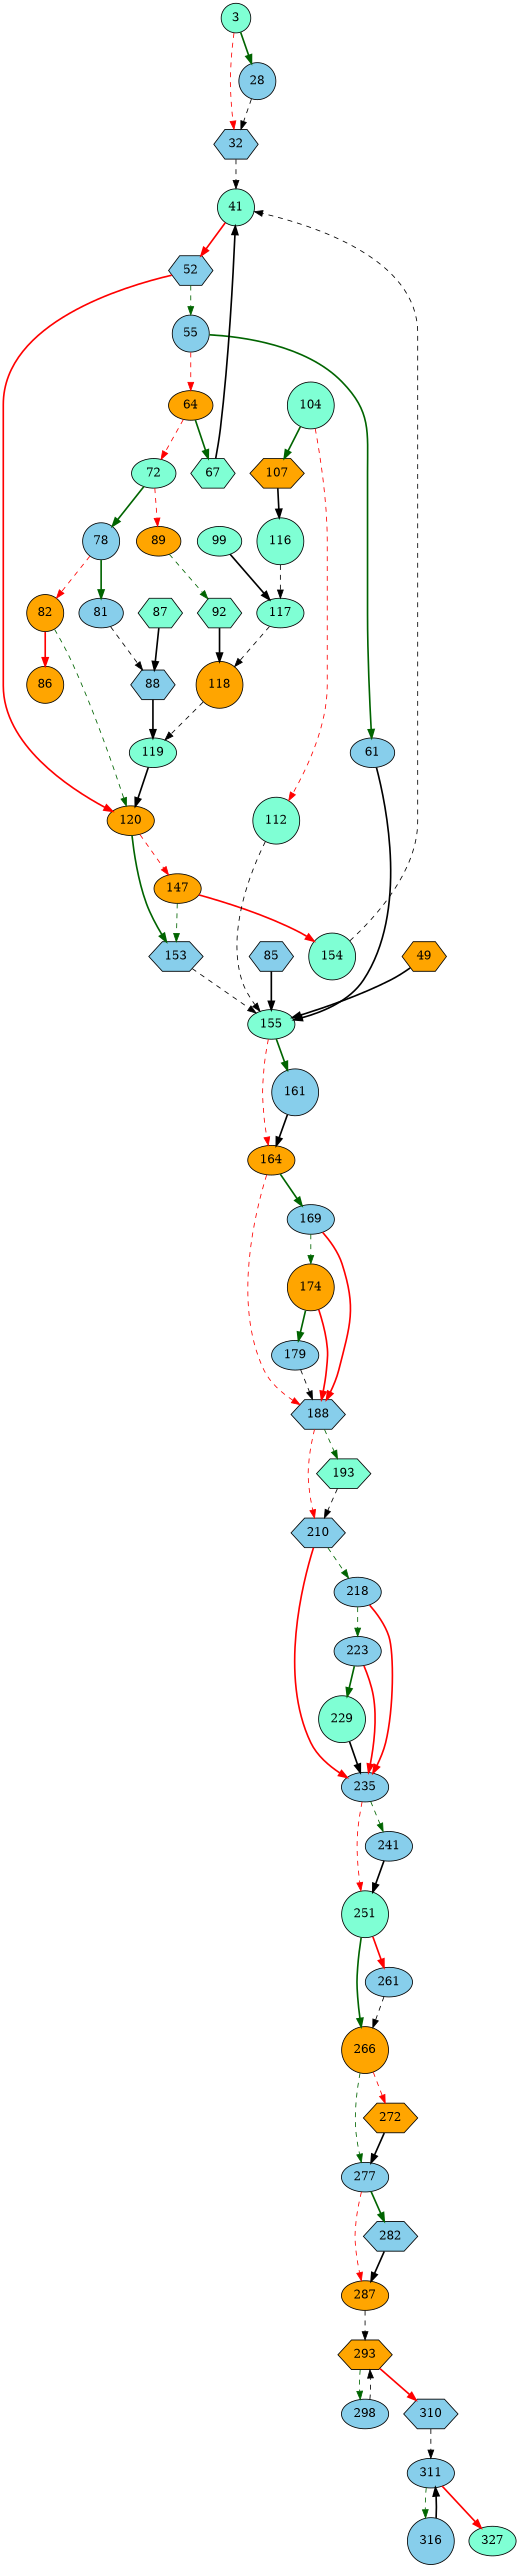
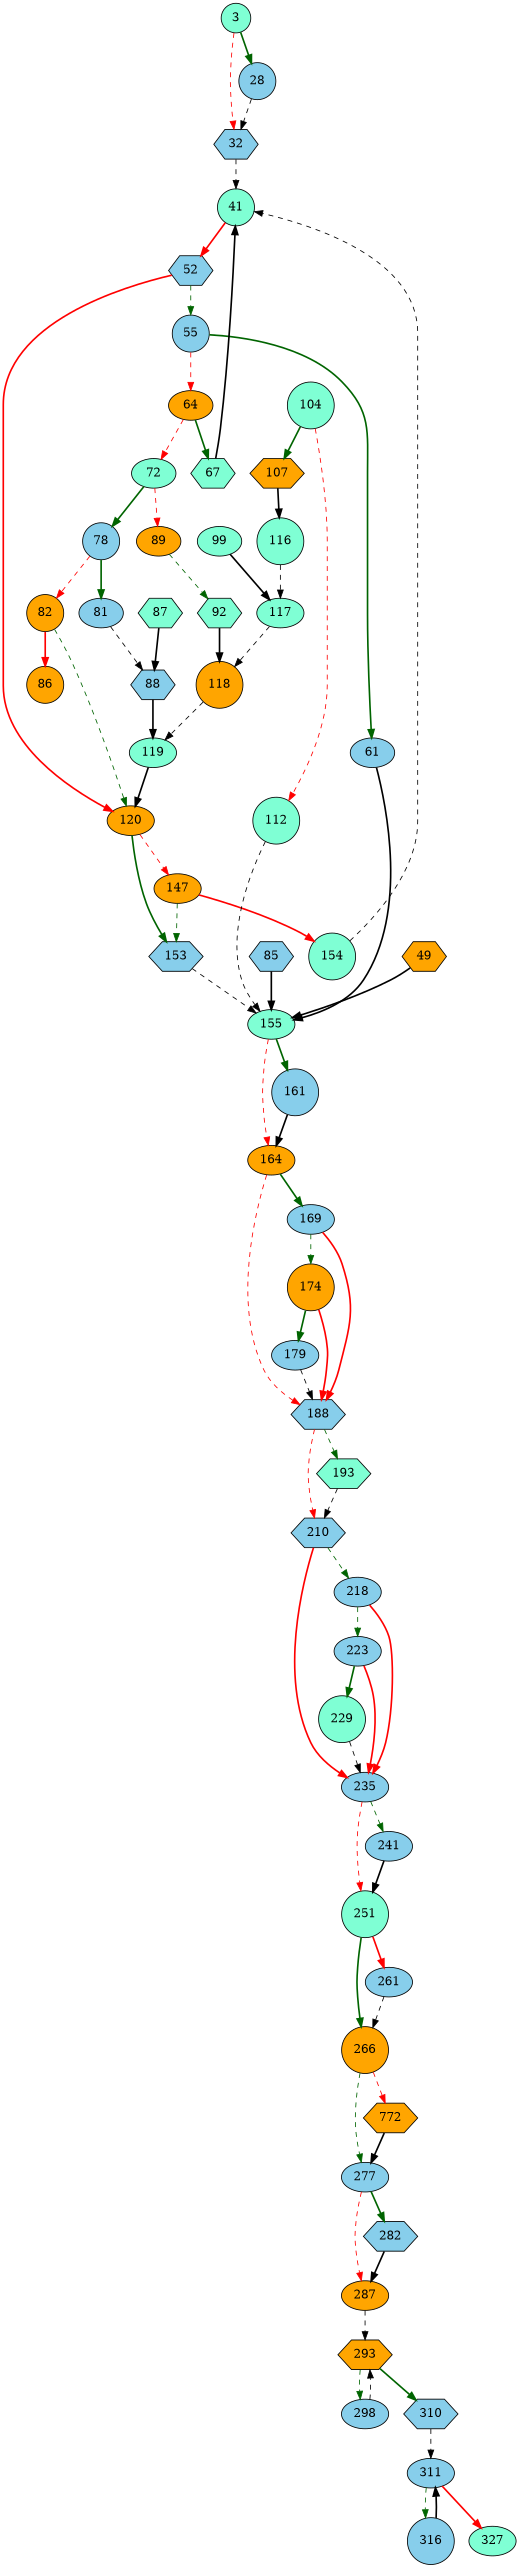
(354, 1753) -> (354, 1753)
(391, 2118) -> (391, 2118)
(395, 2382) -> (395, 2382)
